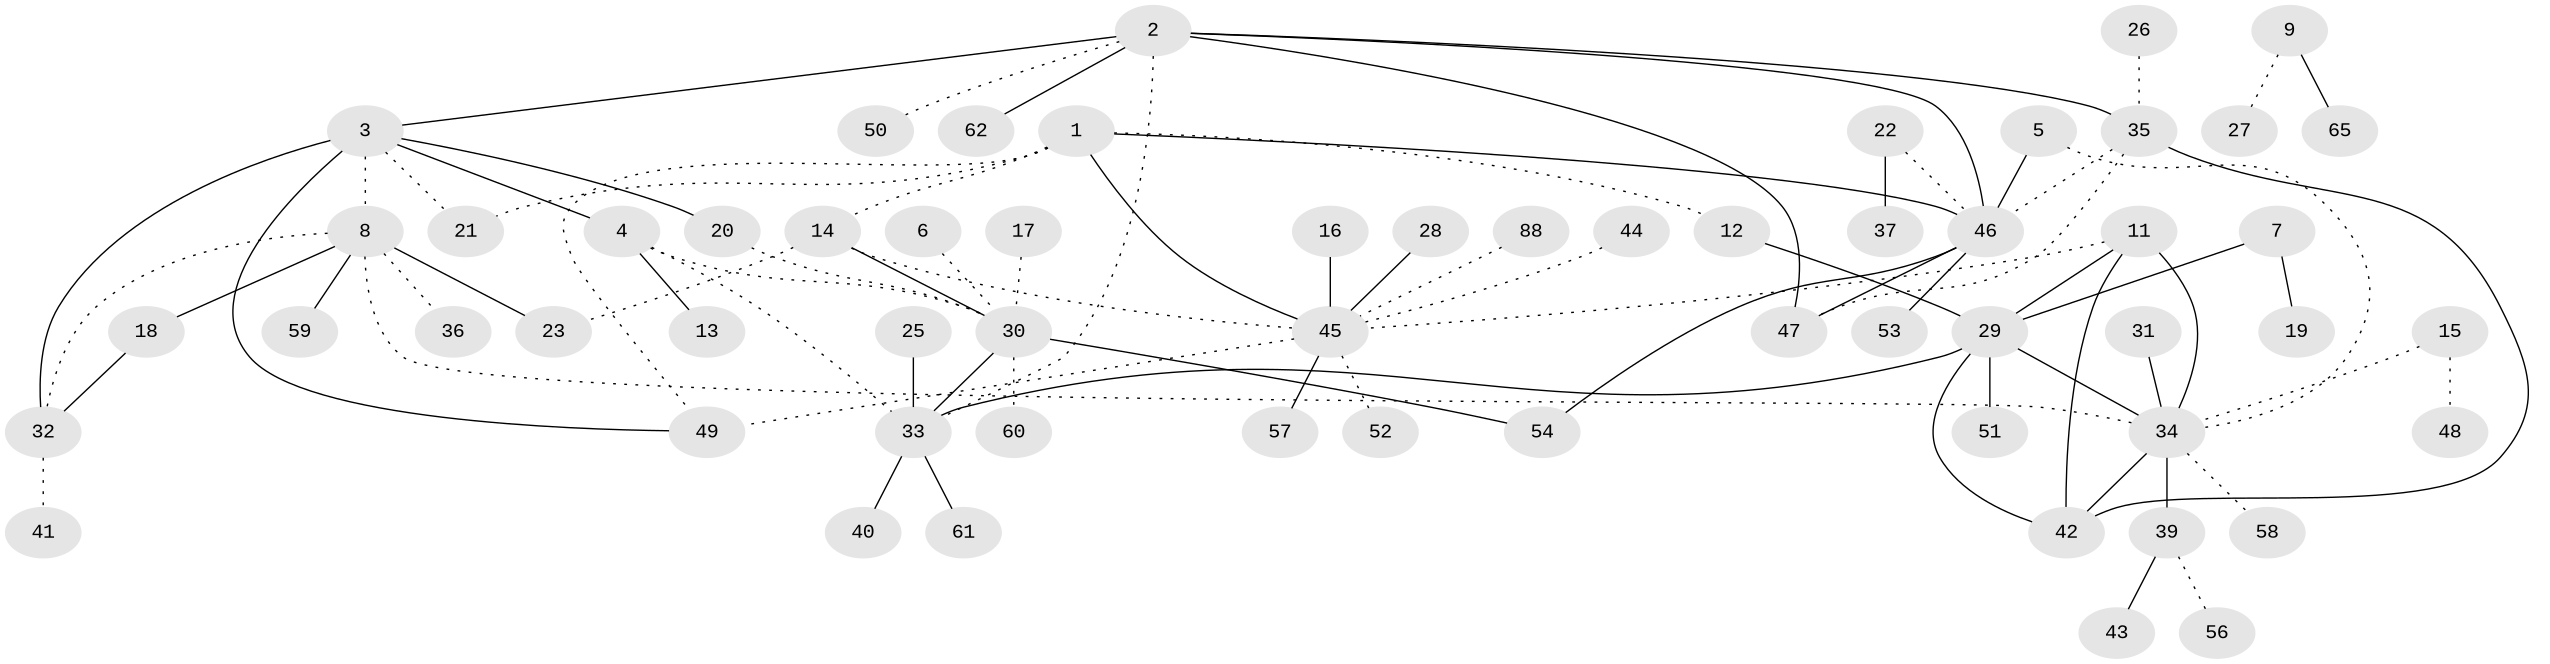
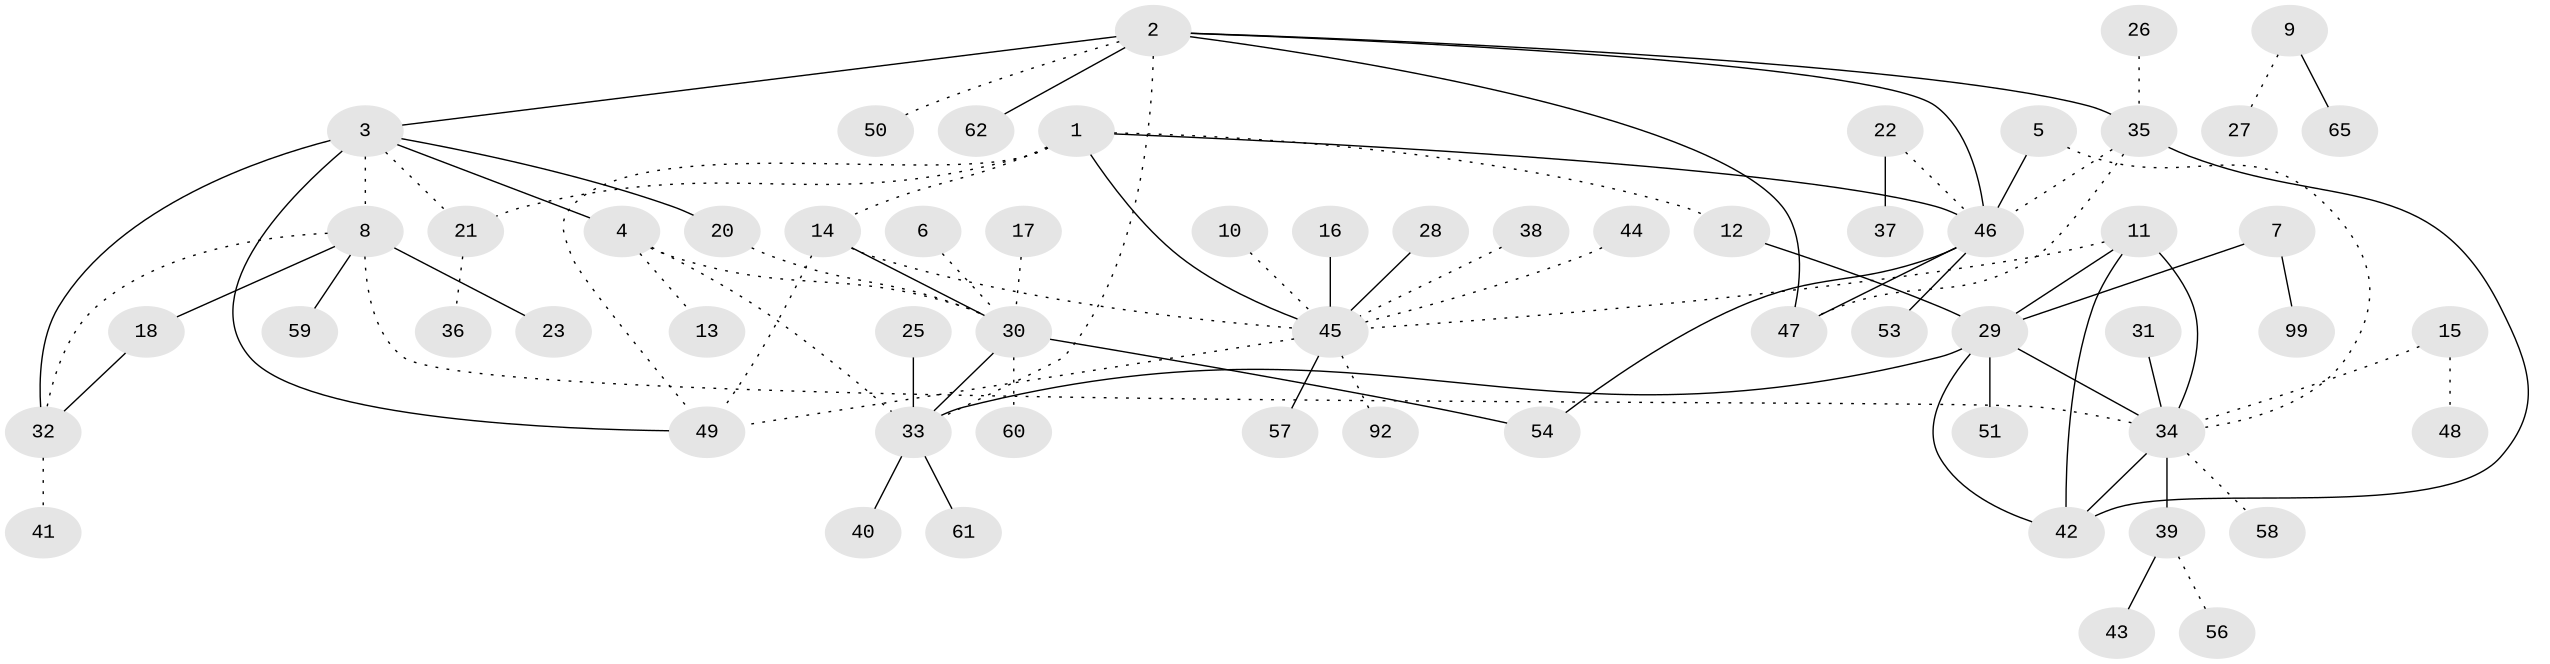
none -> (1230, 231)
(1531, 231) -> (1531, 231)
(409, 282) -> (461, 273)
(664, 282) -> (664, 282)
(691, 287) -> (770, 334)
(2297, 332) -> (2297, 332)
(1381, 432) -> (1381, 432)
